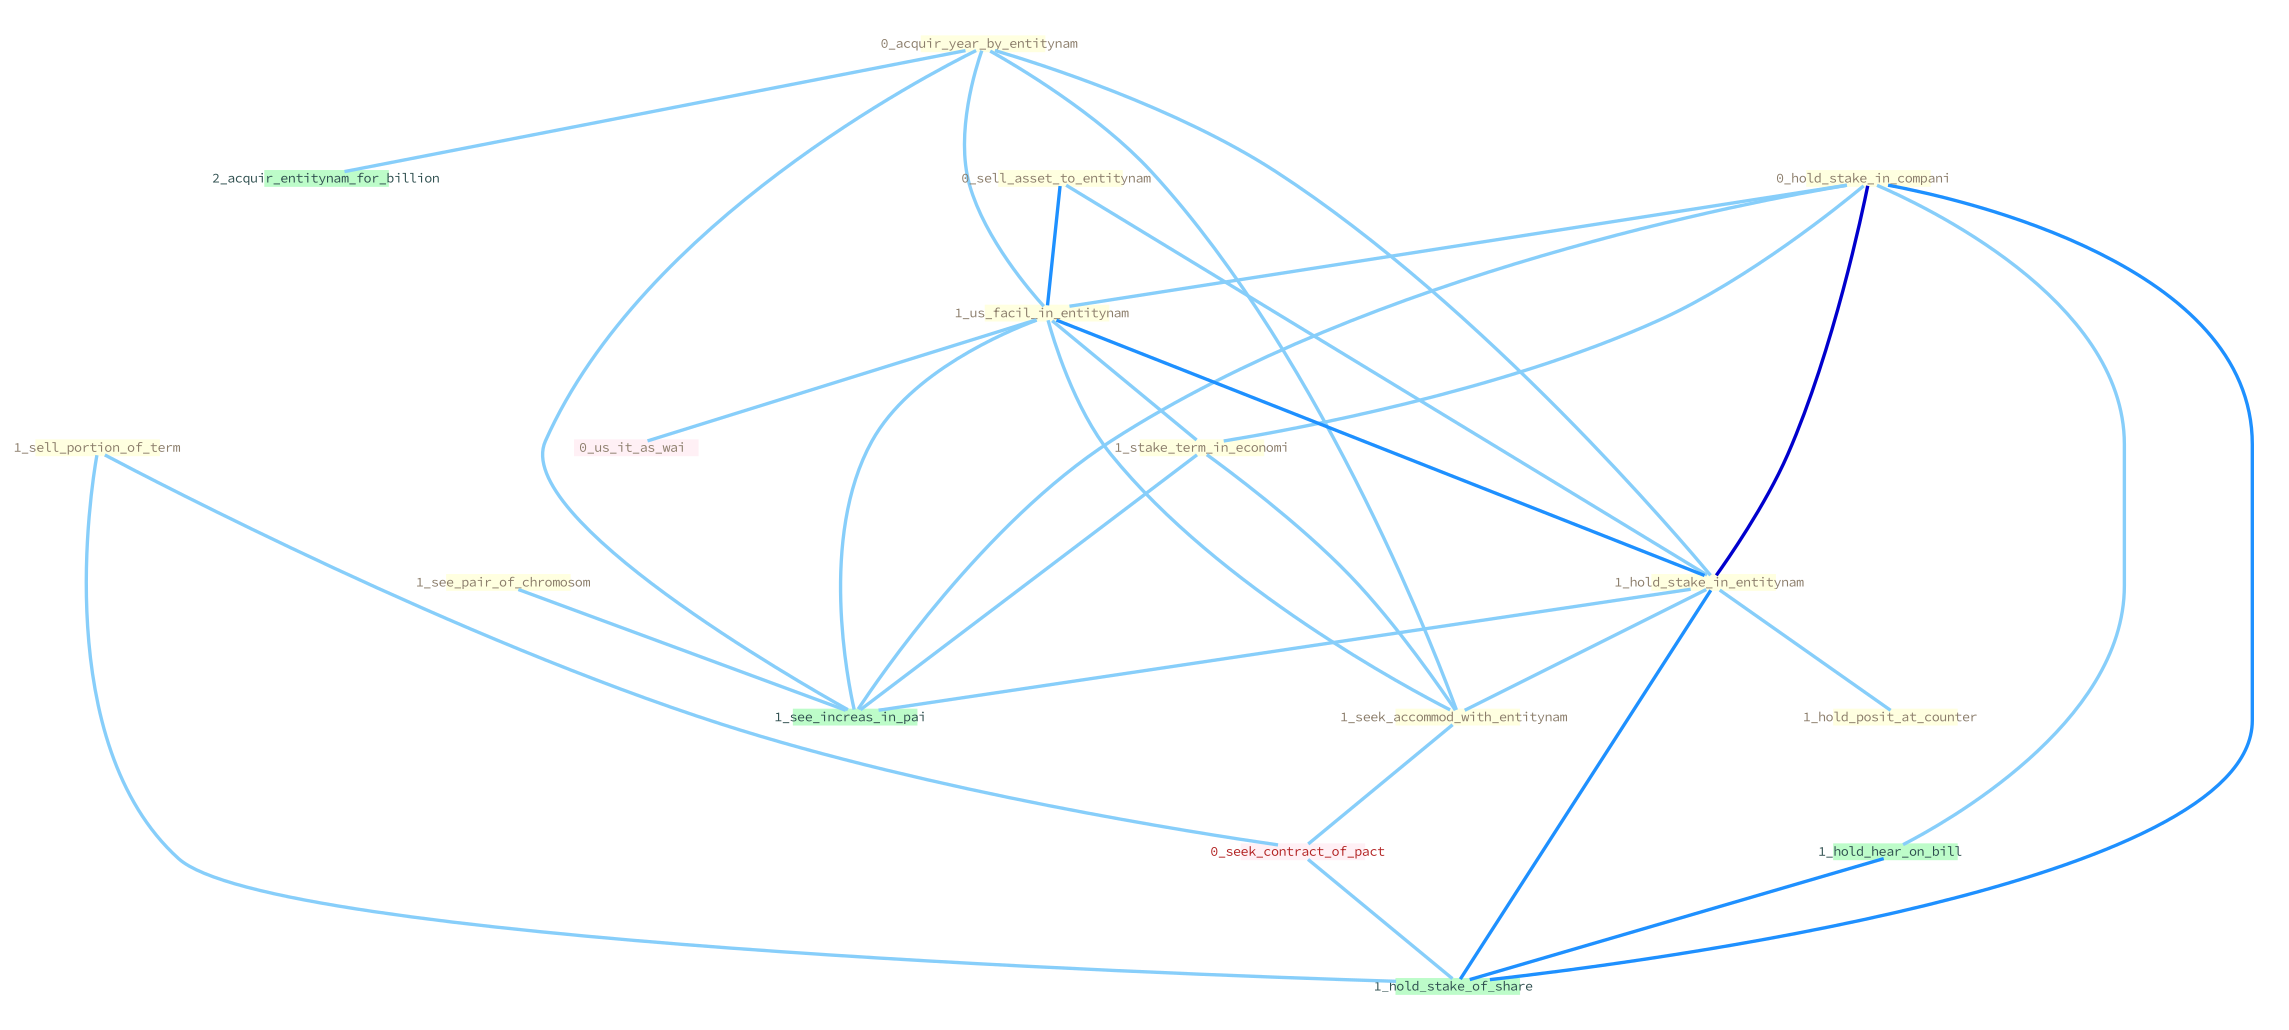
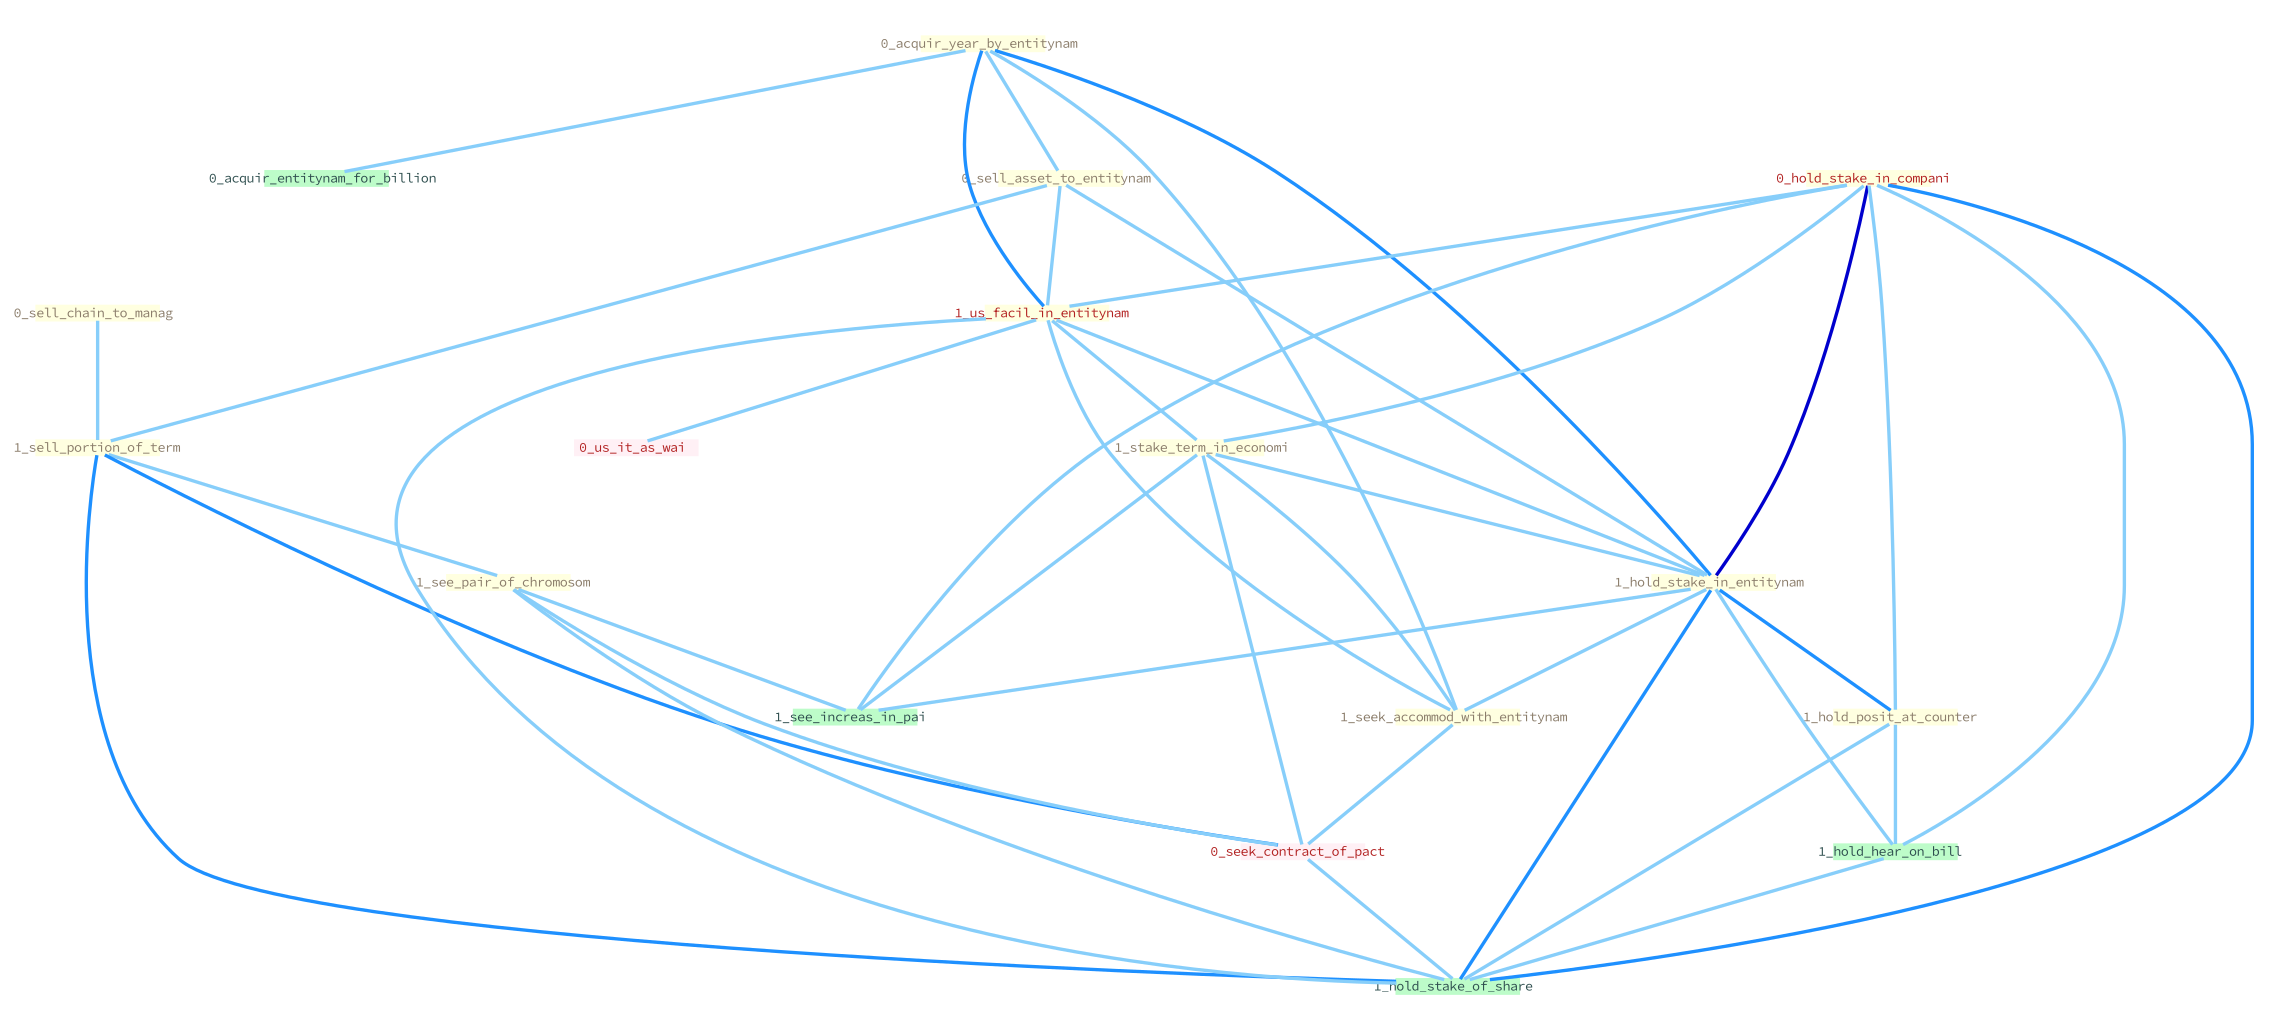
(327, 178) -> (327, 178)
(1868, 178) -> (1868, 178)
(971, 188) -> (969, 181)
(1356, 229) -> (1356, 229)
(1054, 246) -> (1054, 246)
none -> (98, 313)
none -> (579, 313)
(1047, 313) -> (1047, 313)
(588, 366) -> (1022, 111)
none -> (1889, 447)
(636, 448) -> (636, 448)
(1381, 448) -> (1381, 448)
(859, 471) -> (539, 726)
none -> (303, 515)
none -> (1458, 515)
none -> (1248, 631)
(1805, 650) -> (1805, 650)
(673, 707) -> (614, 686)
none -> (1801, 719)
none -> (880, 762)
none -> (1895, 784)
none -> (960, 826)
none -> (1677, 852)
(1677, 919) -> (1677, 919)
(570, 934) -> (570, 934)
